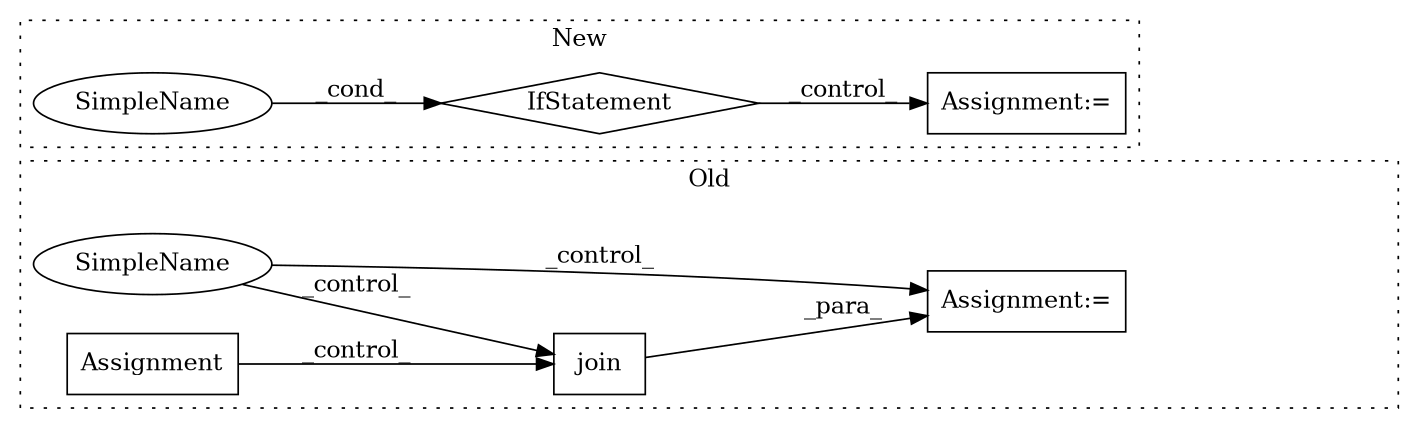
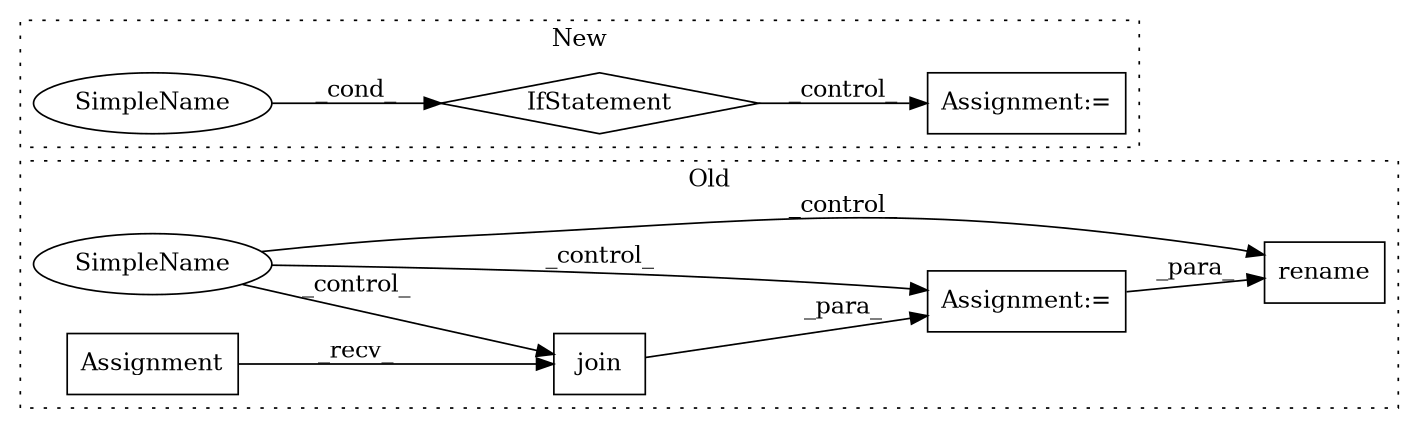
none -> (1325, 273)
(356, 351) -> (356, 351)
